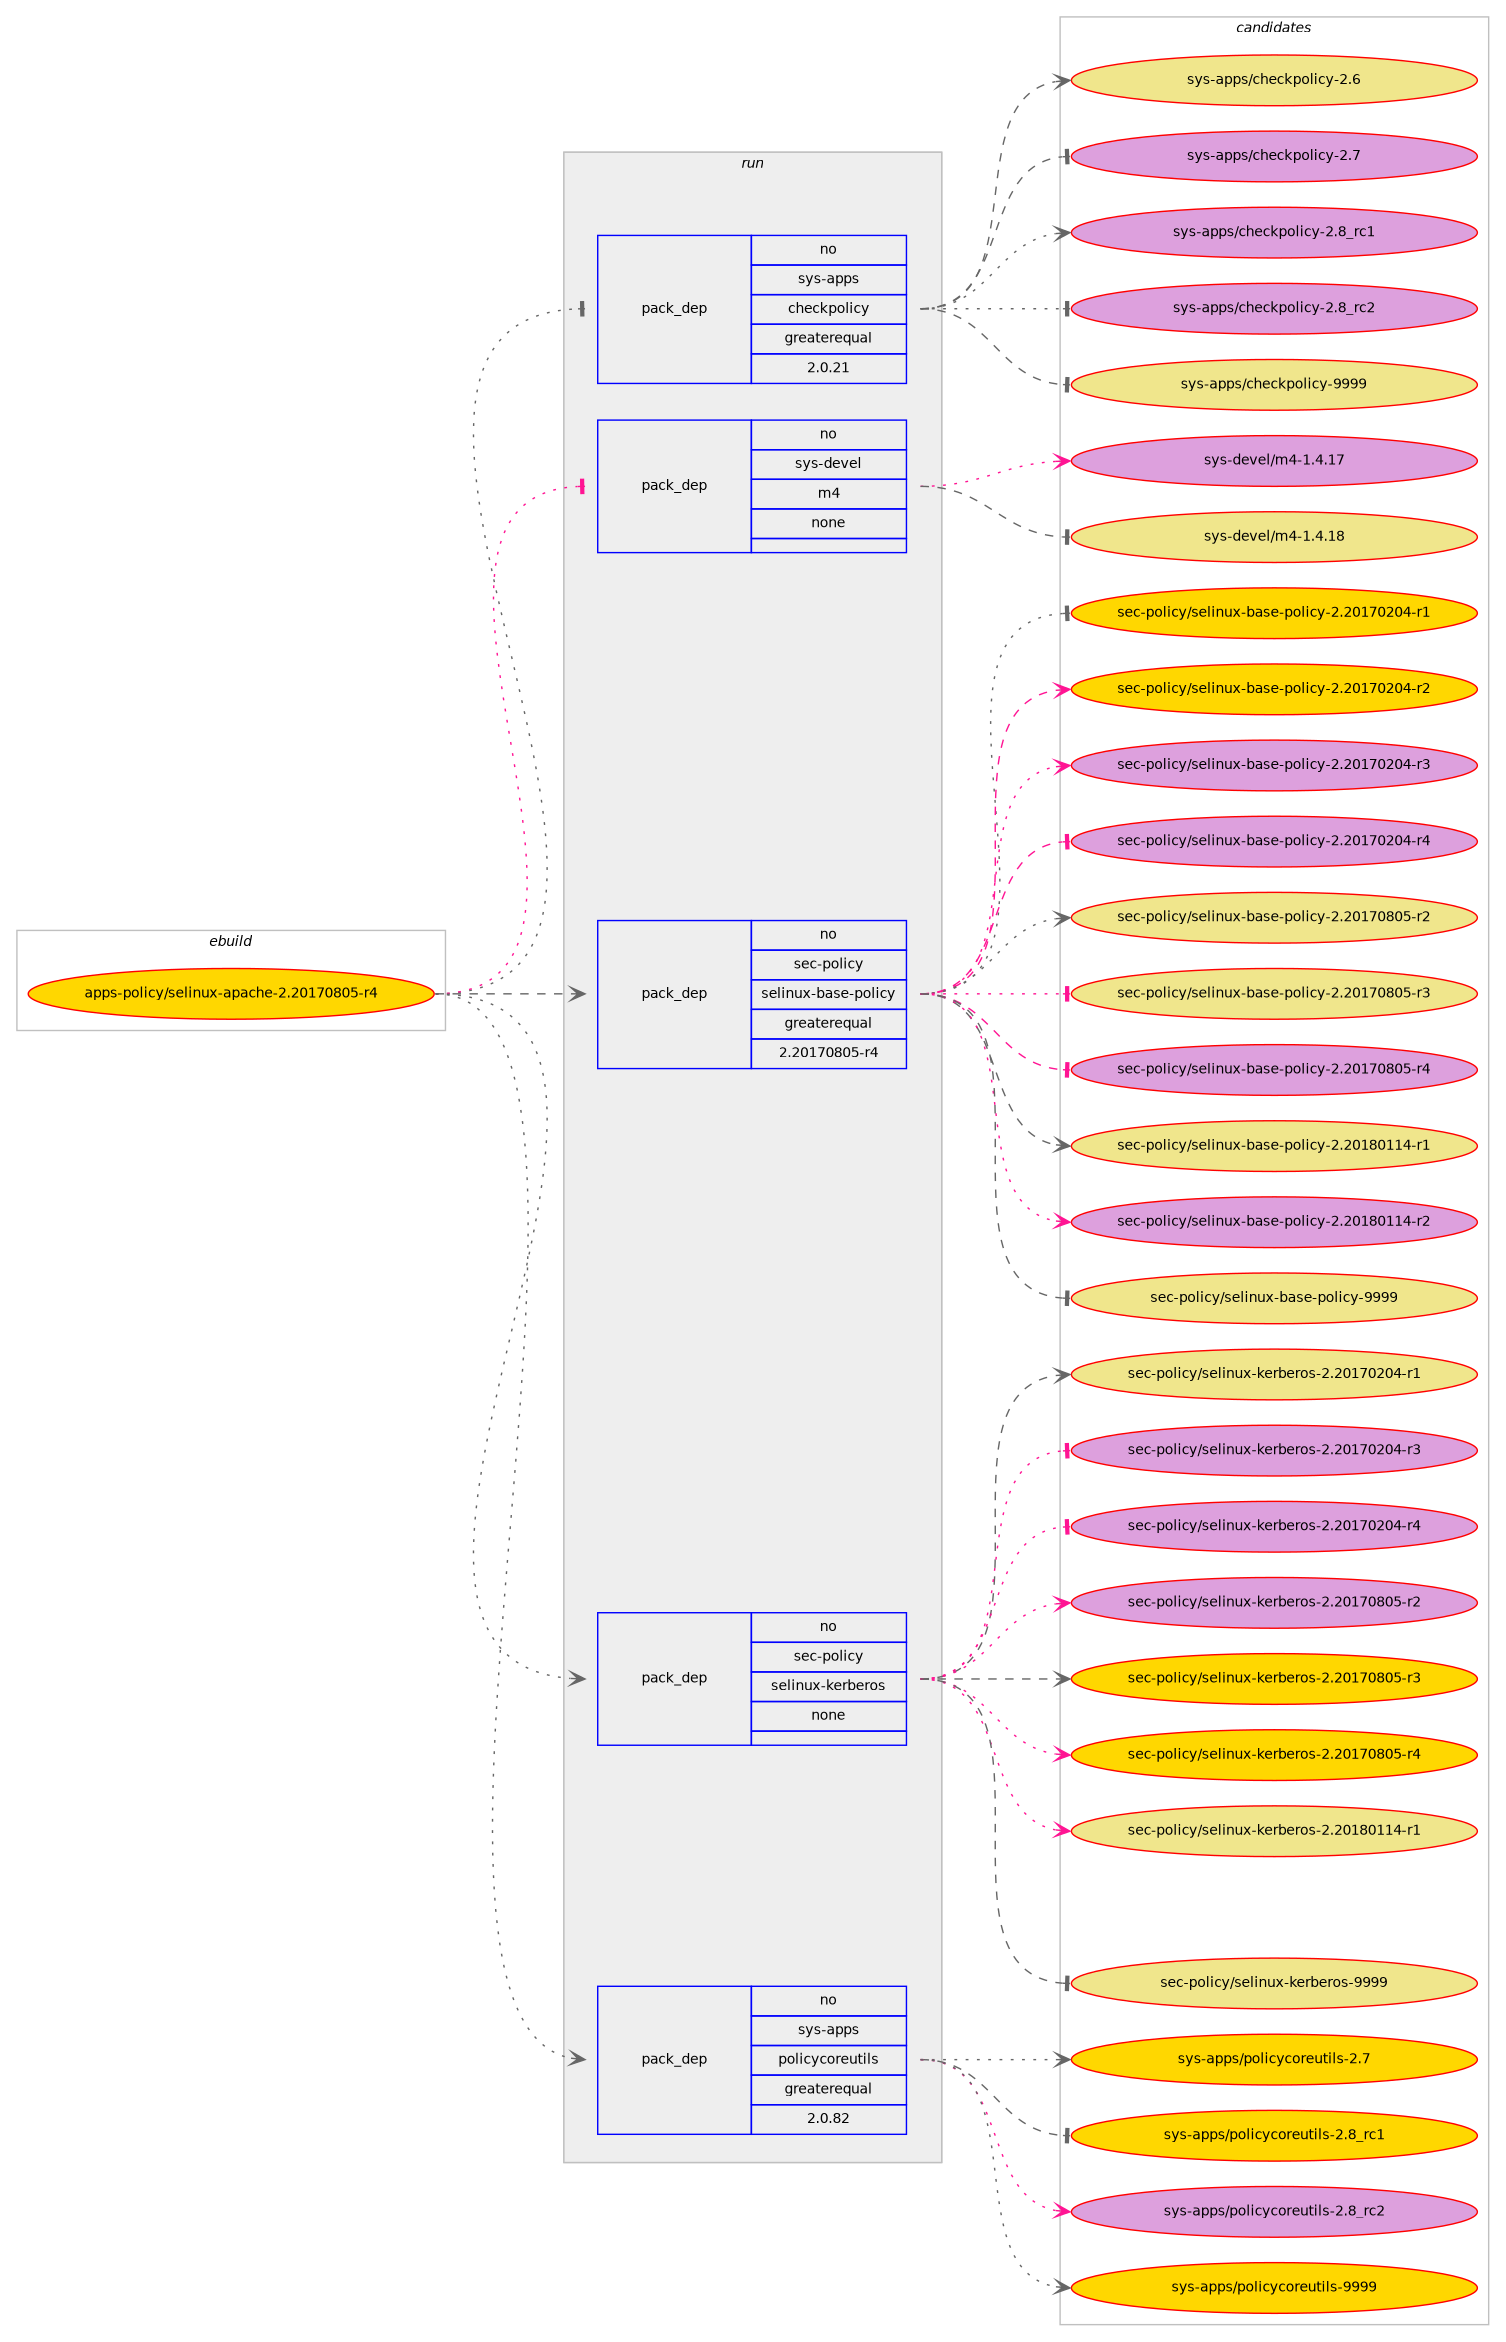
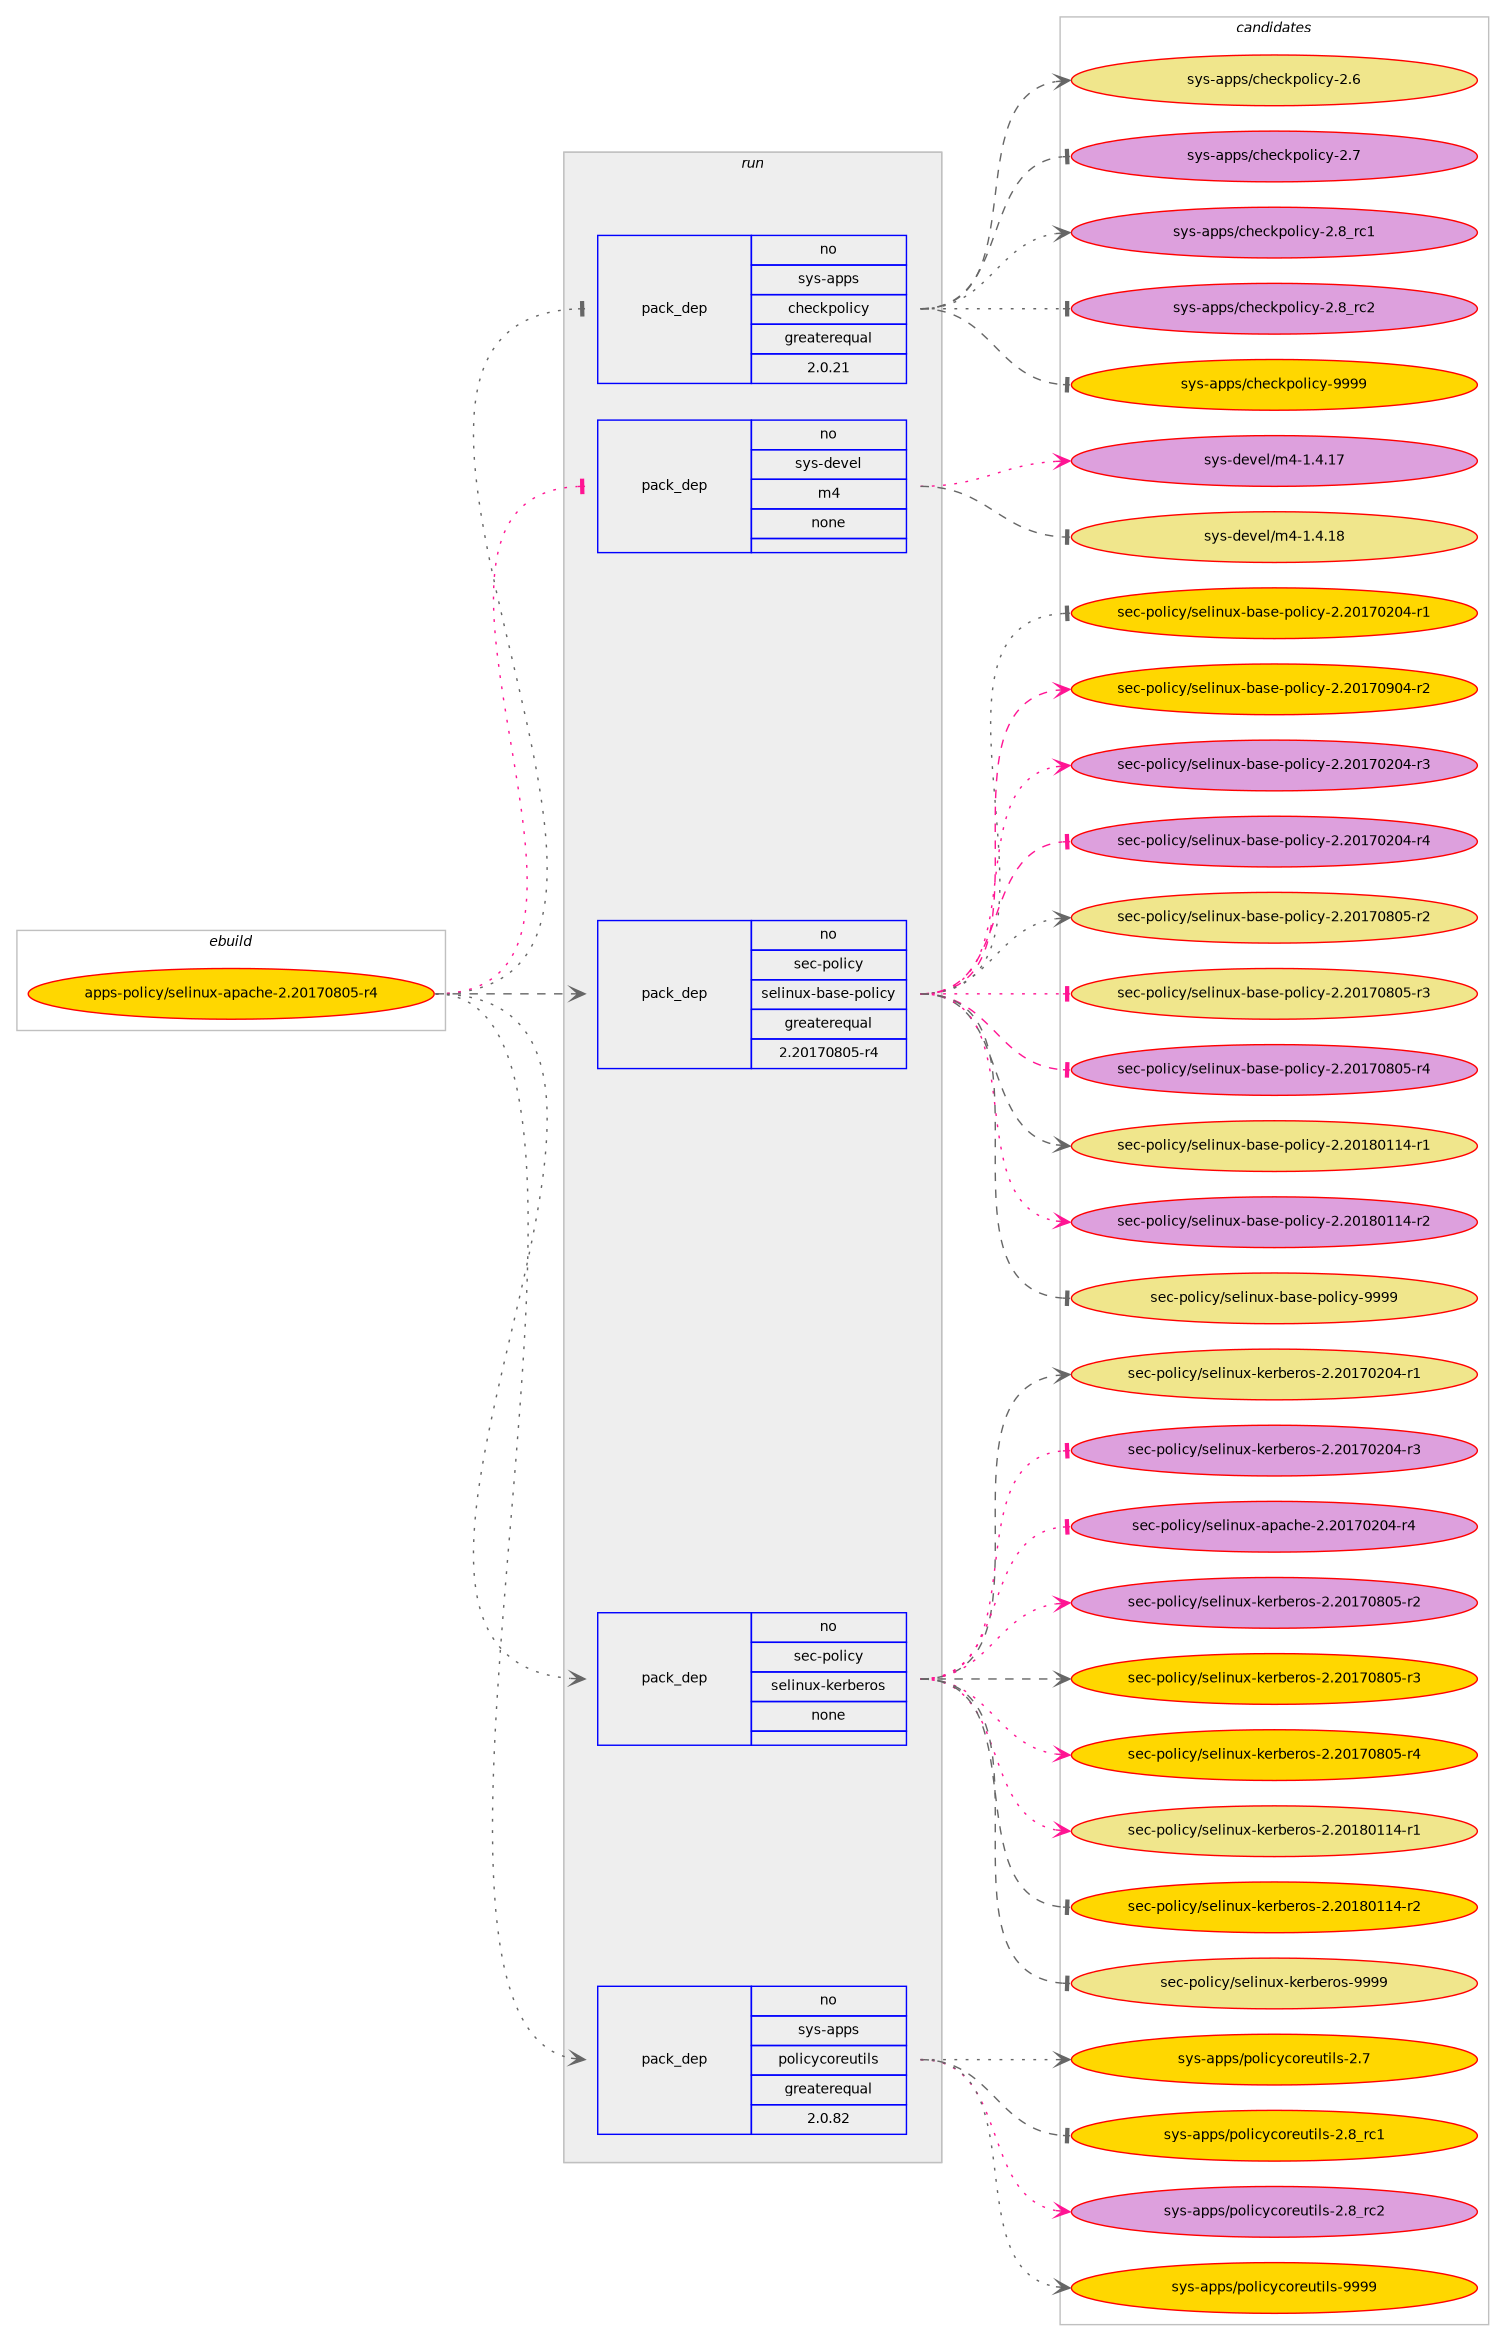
(1274, 385) -> (1274, 385)
(1274, 689) -> (1274, 689)
(1274, 1527) -> (1274, 1527)
none -> (1274, 1907)
